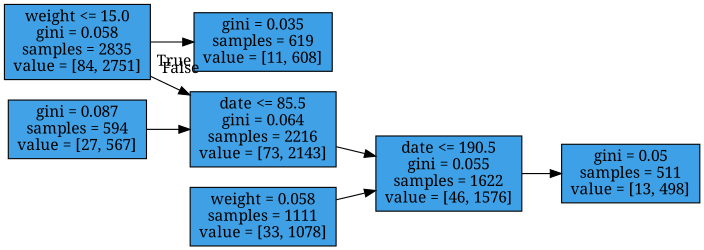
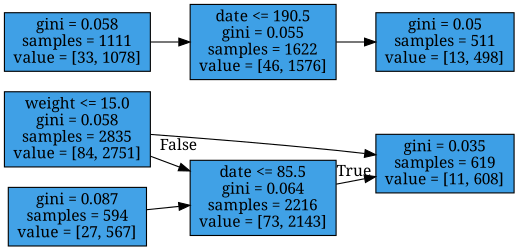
(350, 150) -> (350, 181)
(263, 217) -> (77, 42)
